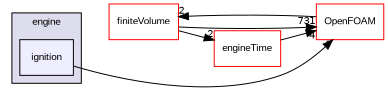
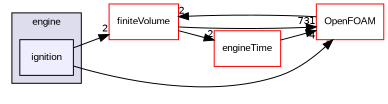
none -> (88, 42)
